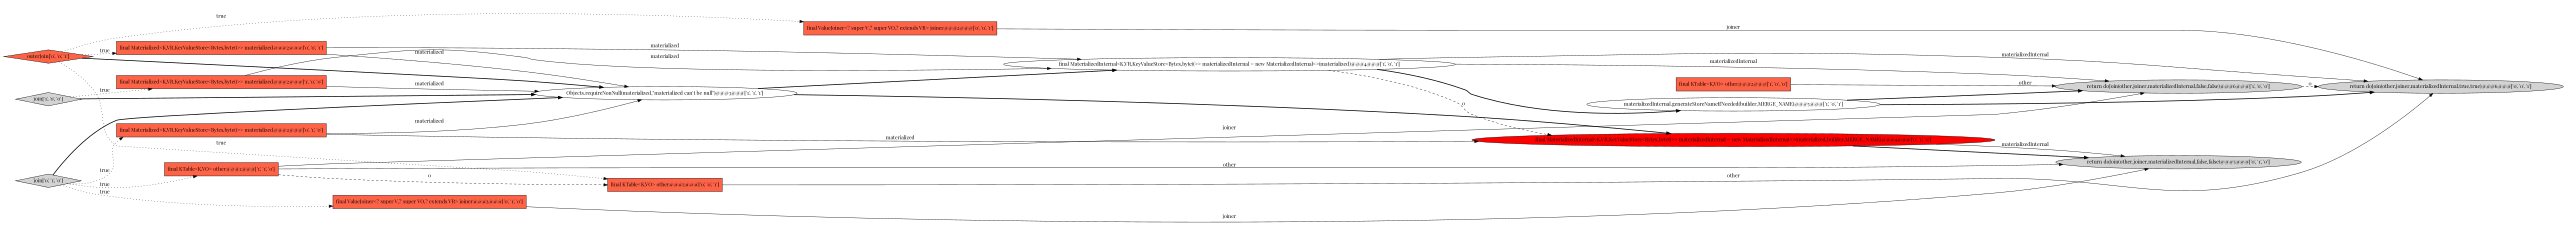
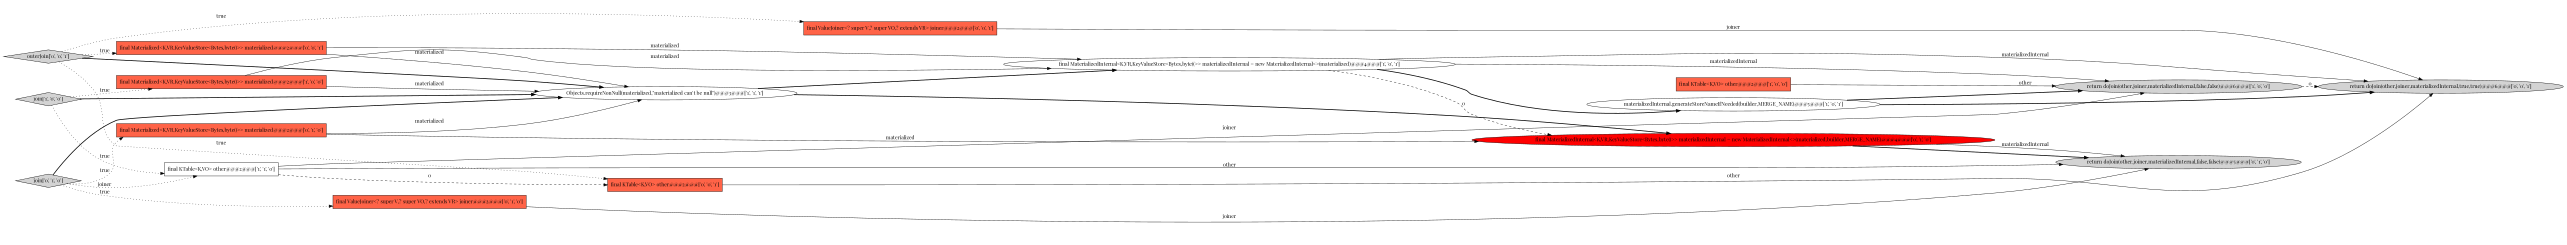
(48, 57) -> (48, 57)
none -> (95, 157)
(221, 169) -> (221, 169)
(105, 185) -> (105, 185)
